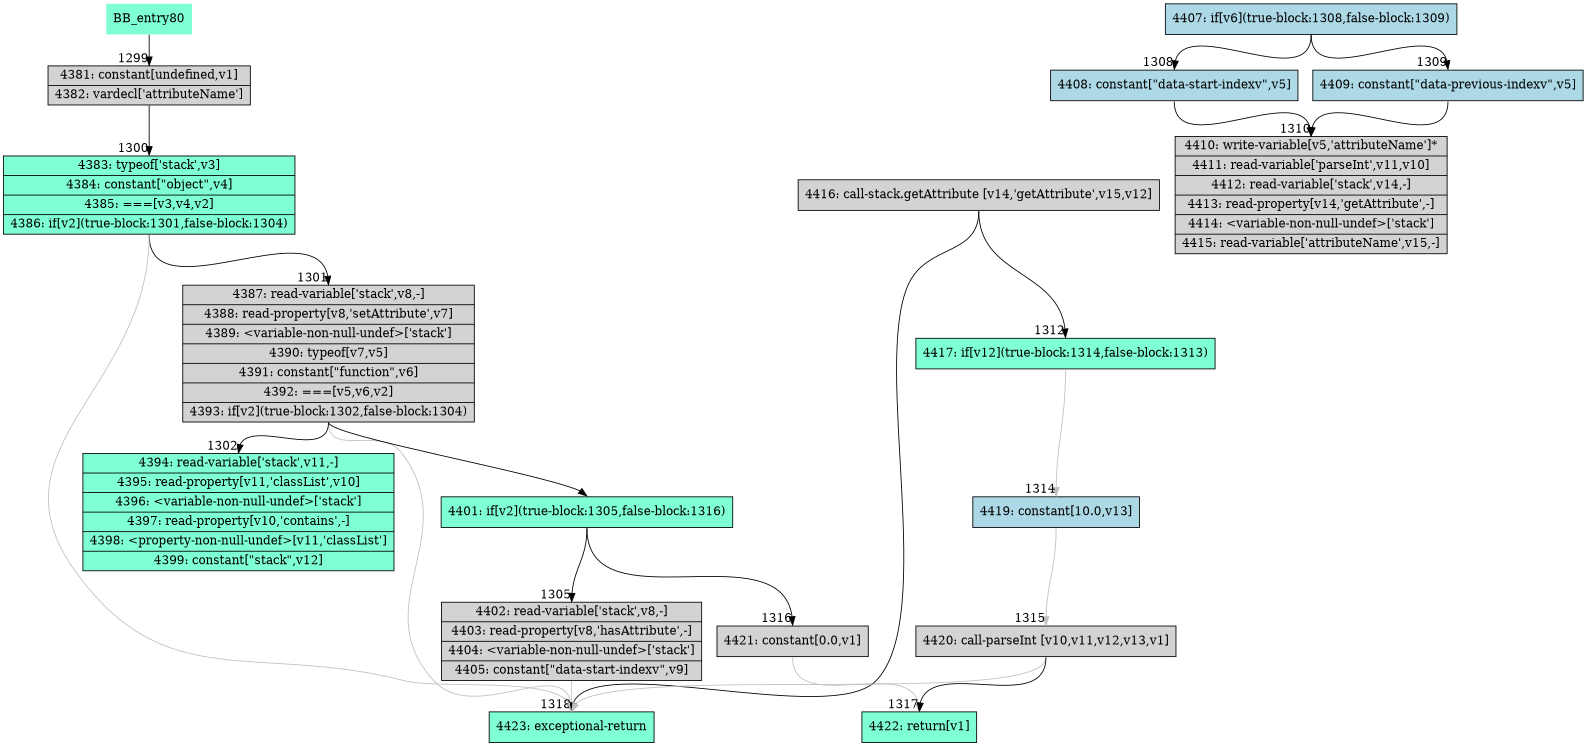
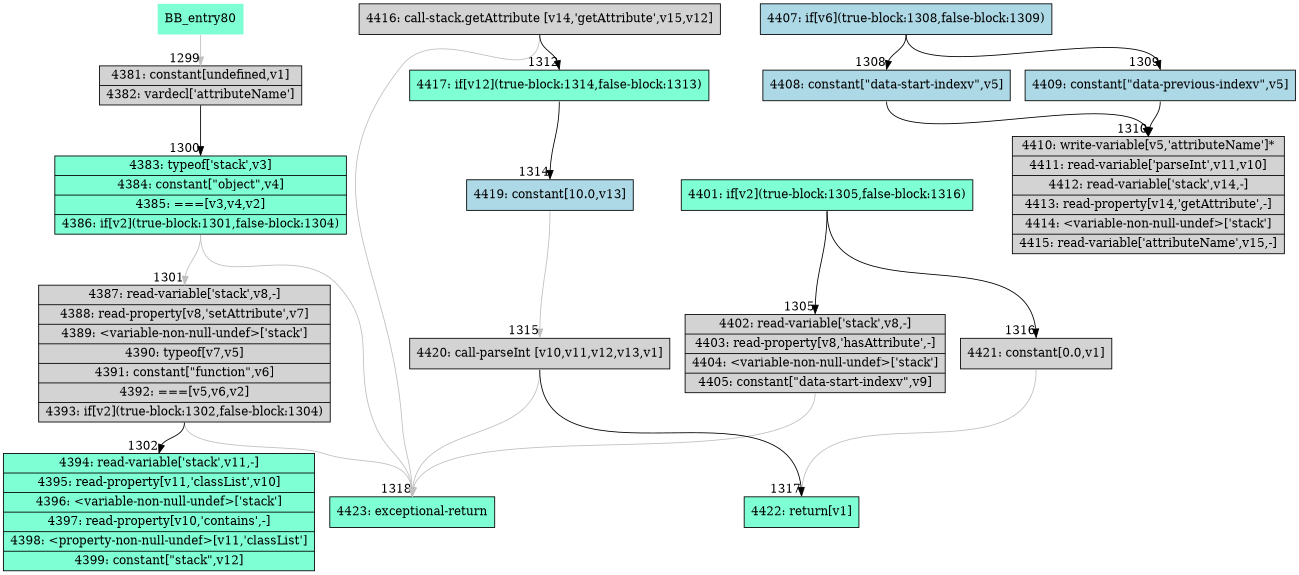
(149, 46) -> (201, 46)
(235, 261) -> (195, 256)
(1061, 429) -> (556, 136)
(454, 458) -> none
(903, 587) -> (356, 194)
